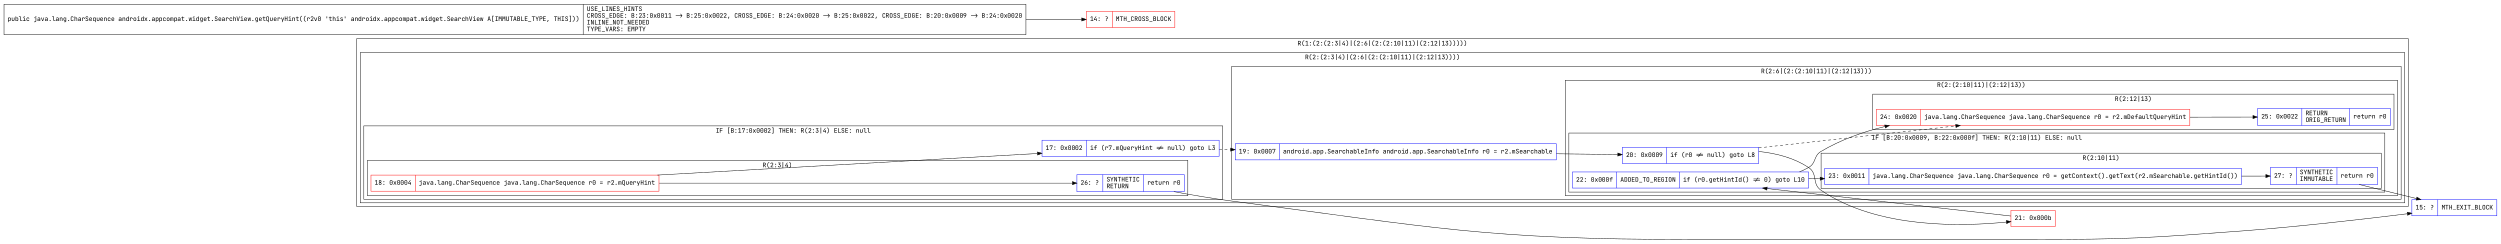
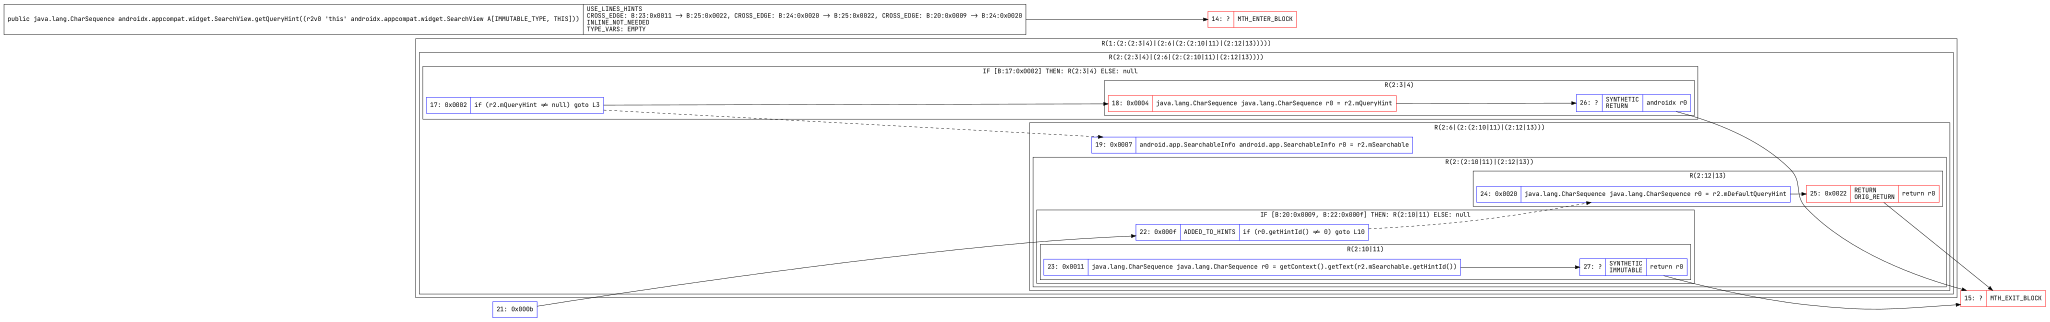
(1144, 19) -> (1265, 19)
(2033, 117) -> (1633, 194)
(2324, 117) -> (1873, 194)
(1838, 143) -> (1478, 220)
(1153, 148) -> (537, 105)
(1690, 155) -> none
(847, 164) -> (854, 104)
(1812, 179) -> none
(1648, 180) -> (1210, 232)
(1164, 183) -> (1667, 103)
(2454, 208) -> (2003, 299)
(2033, 218) -> (515, 310)
none -> (1936, 245)
